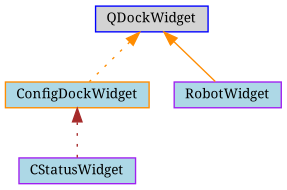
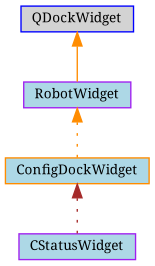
(110, 62) -> (77, 140)
